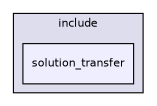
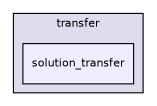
(78, 24) -> (78, 24)
